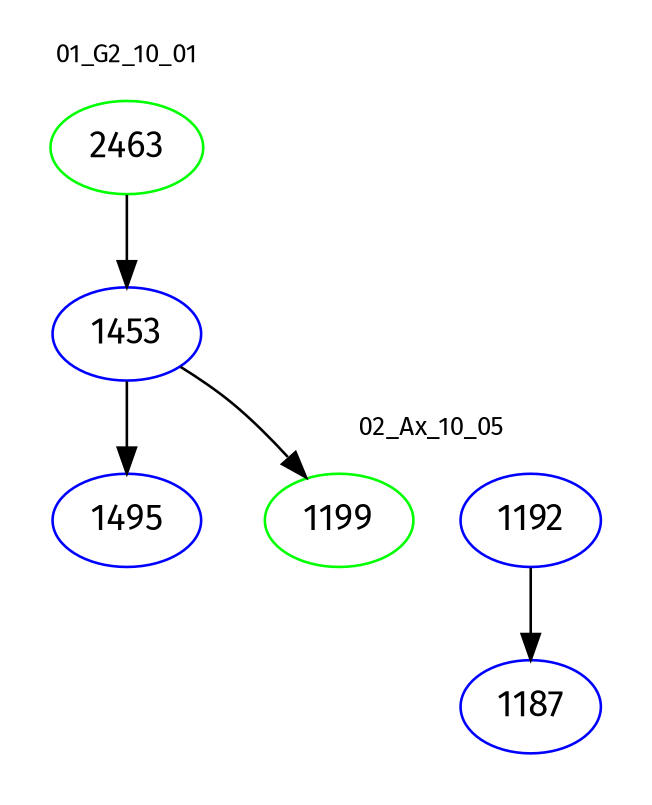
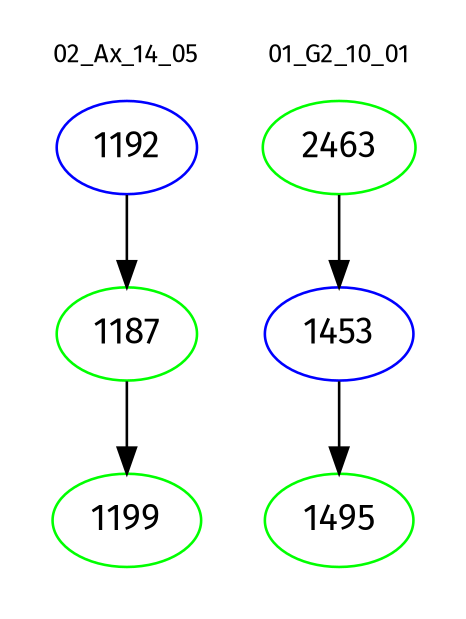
(432, 428) -> (127, 56)
(261, 429) -> (127, 414)
(127, 520) -> (339, 520)
(531, 707) -> (127, 334)
